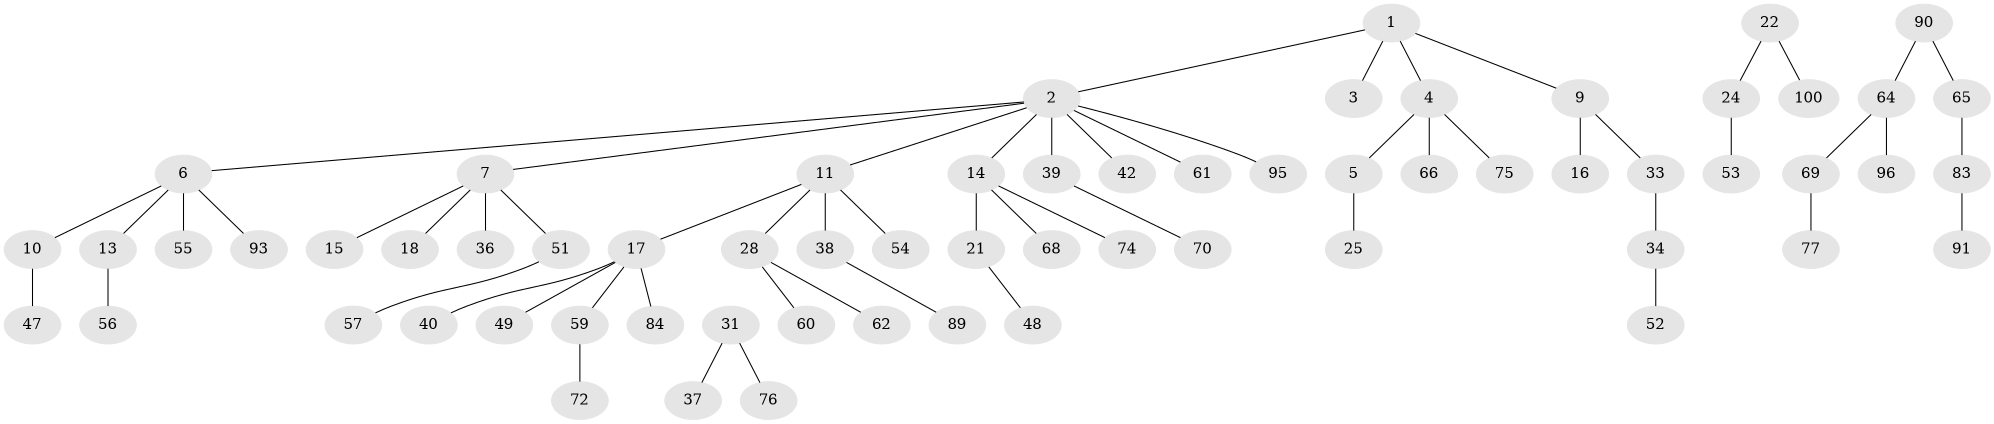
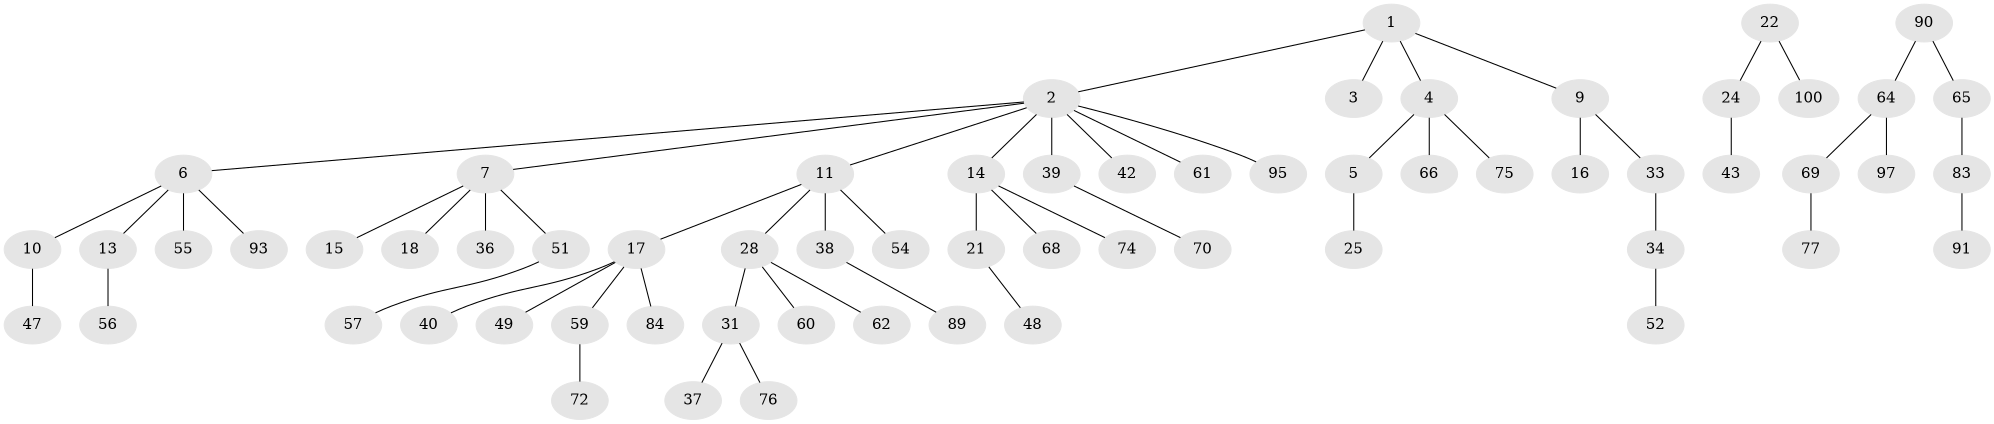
(1731, 174) -> (1731, 174)
(1886, 174) -> (1886, 174)
none -> (740, 287)
